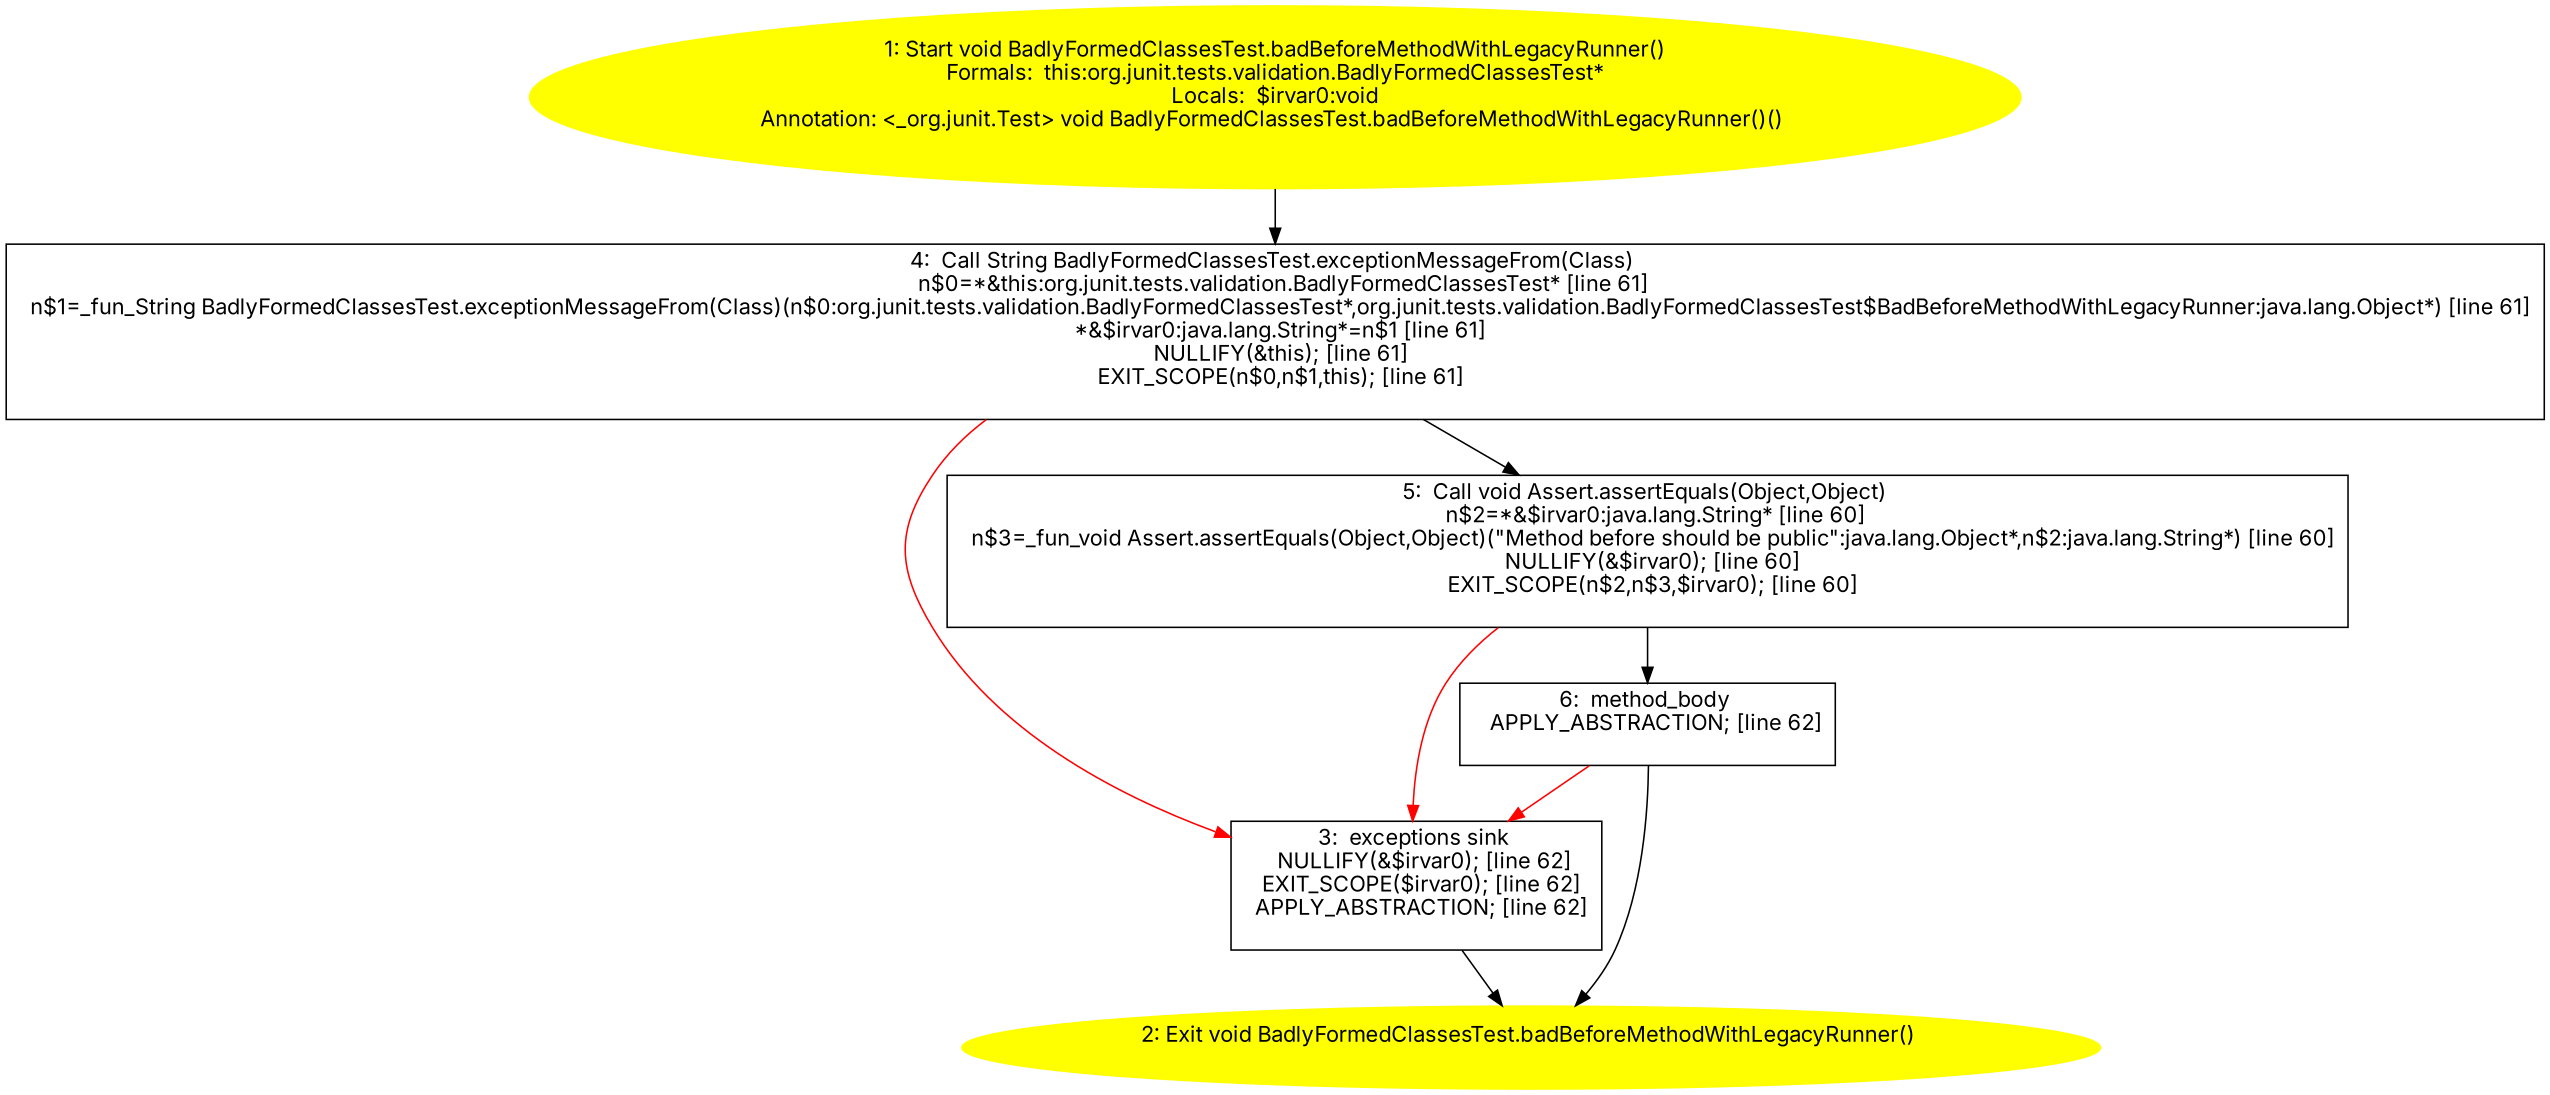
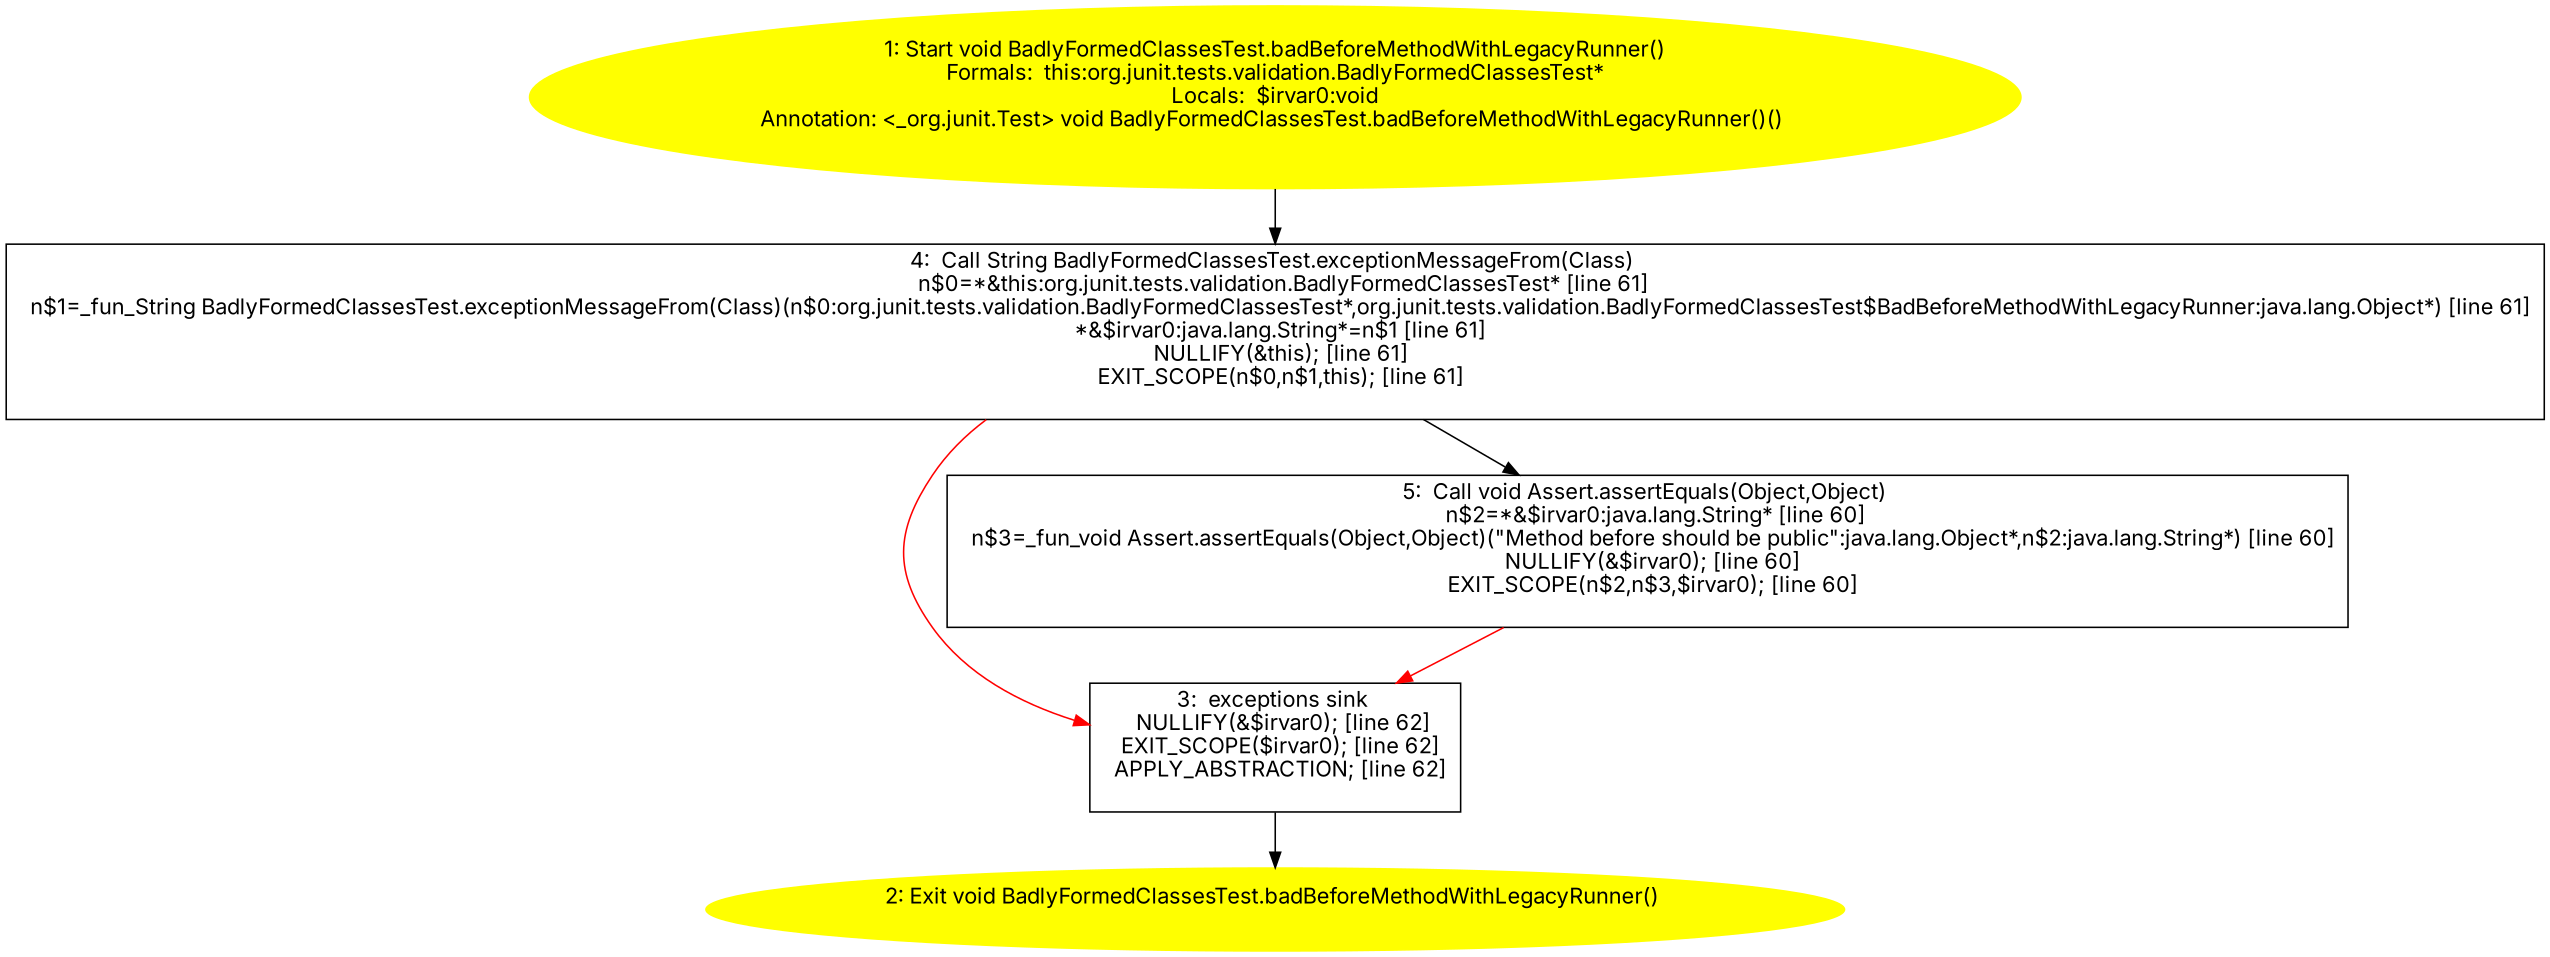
(1648, 724) -> none
